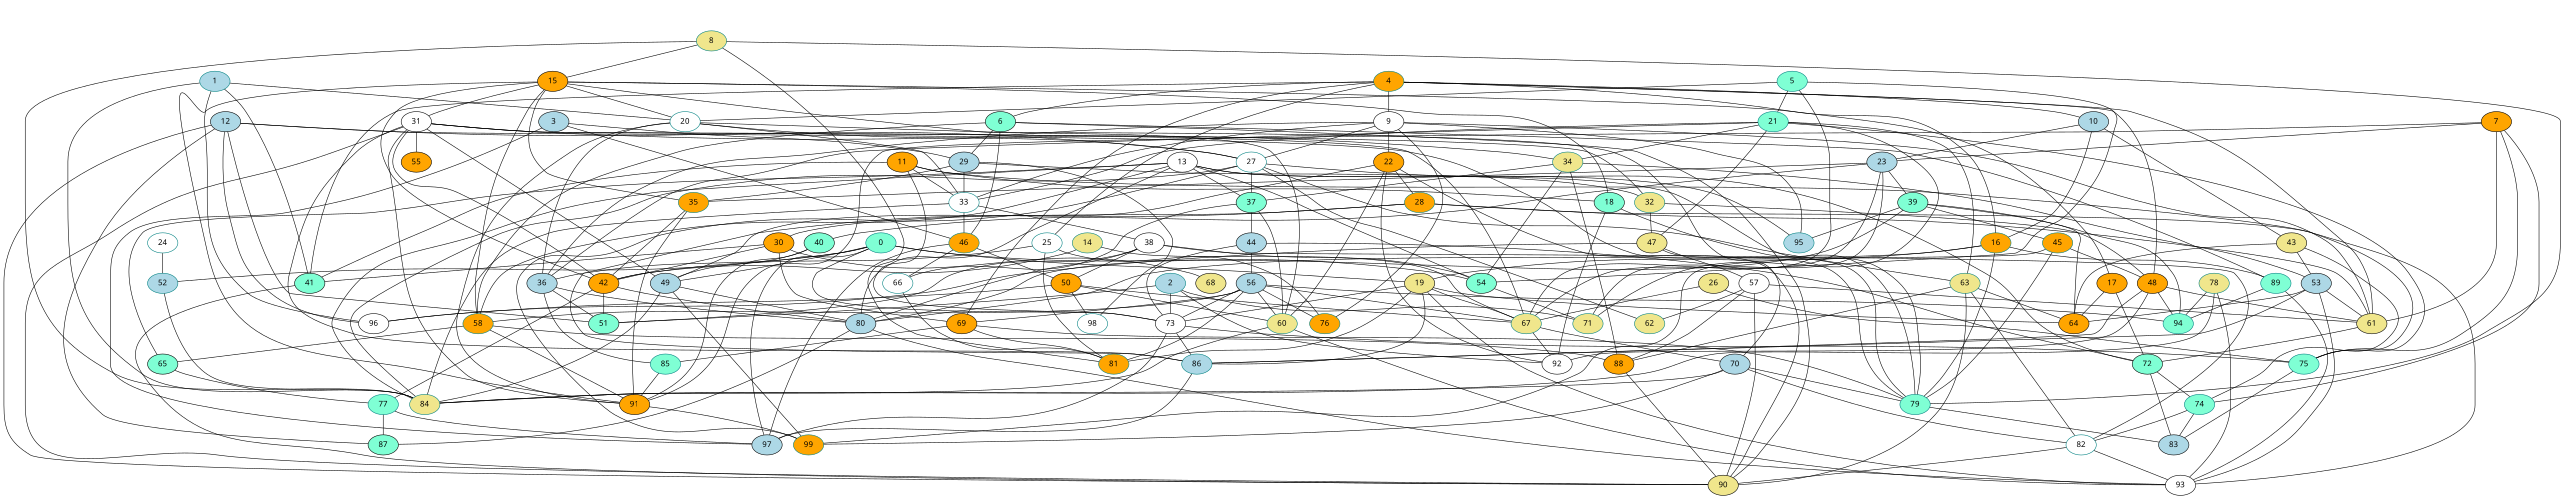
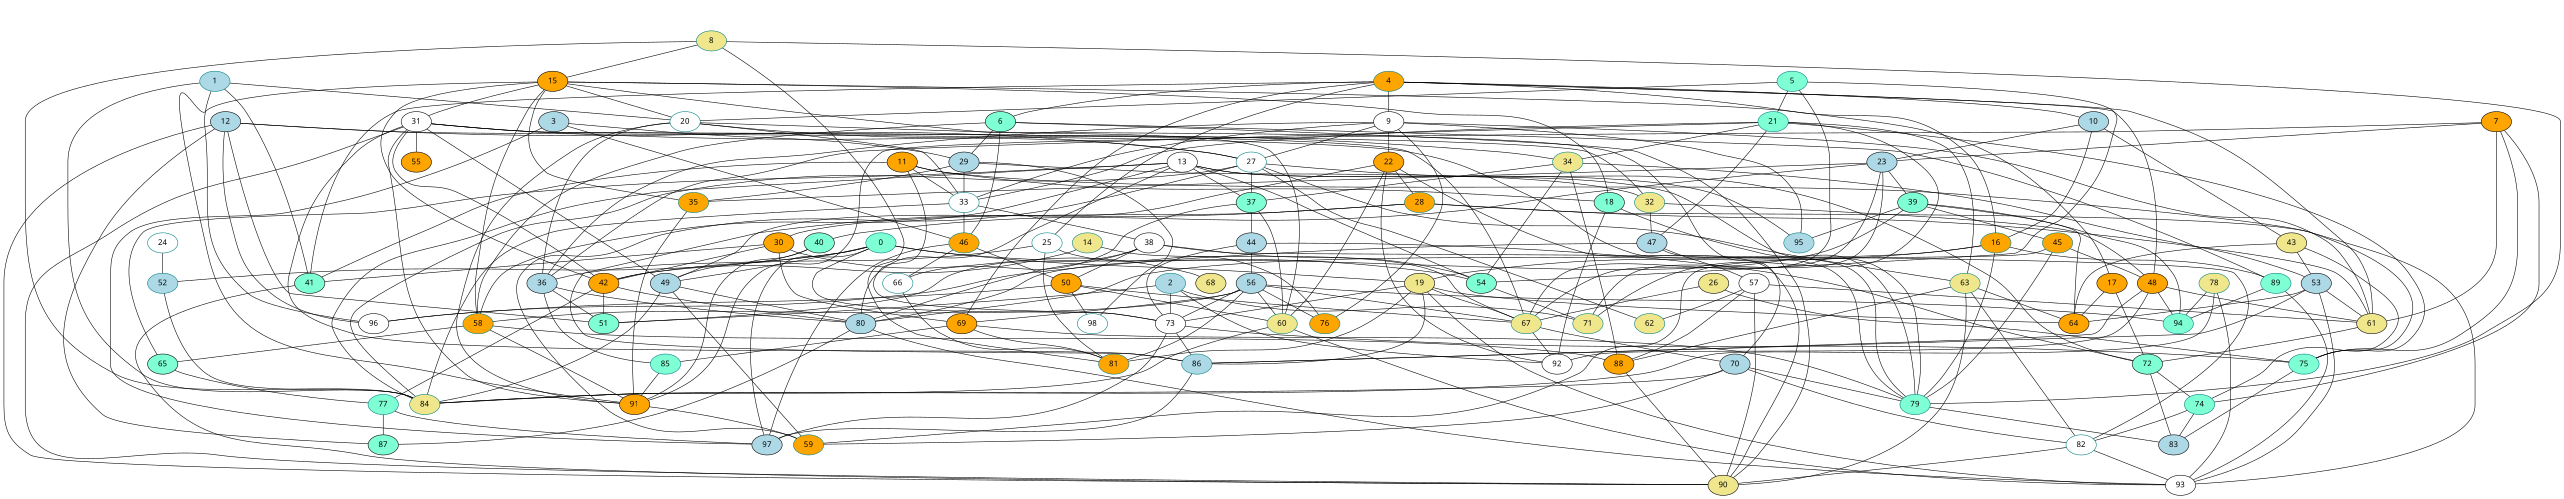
(649, 243) -> none
(1652, 243) -> (1652, 243)
(809, 445) -> (809, 445)
